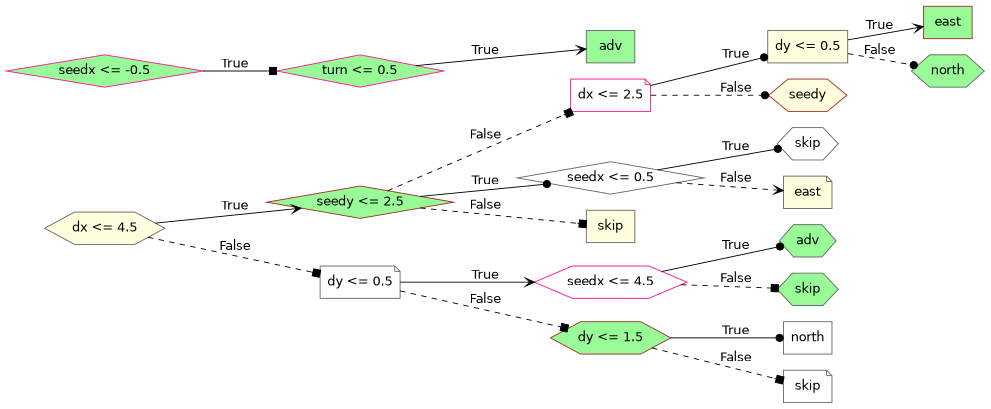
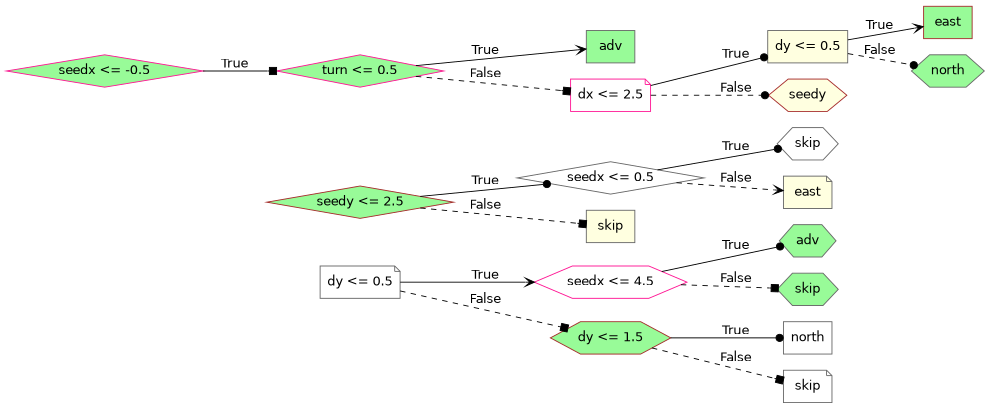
(476, 153) -> (489, 83)
(105, 228) -> none
